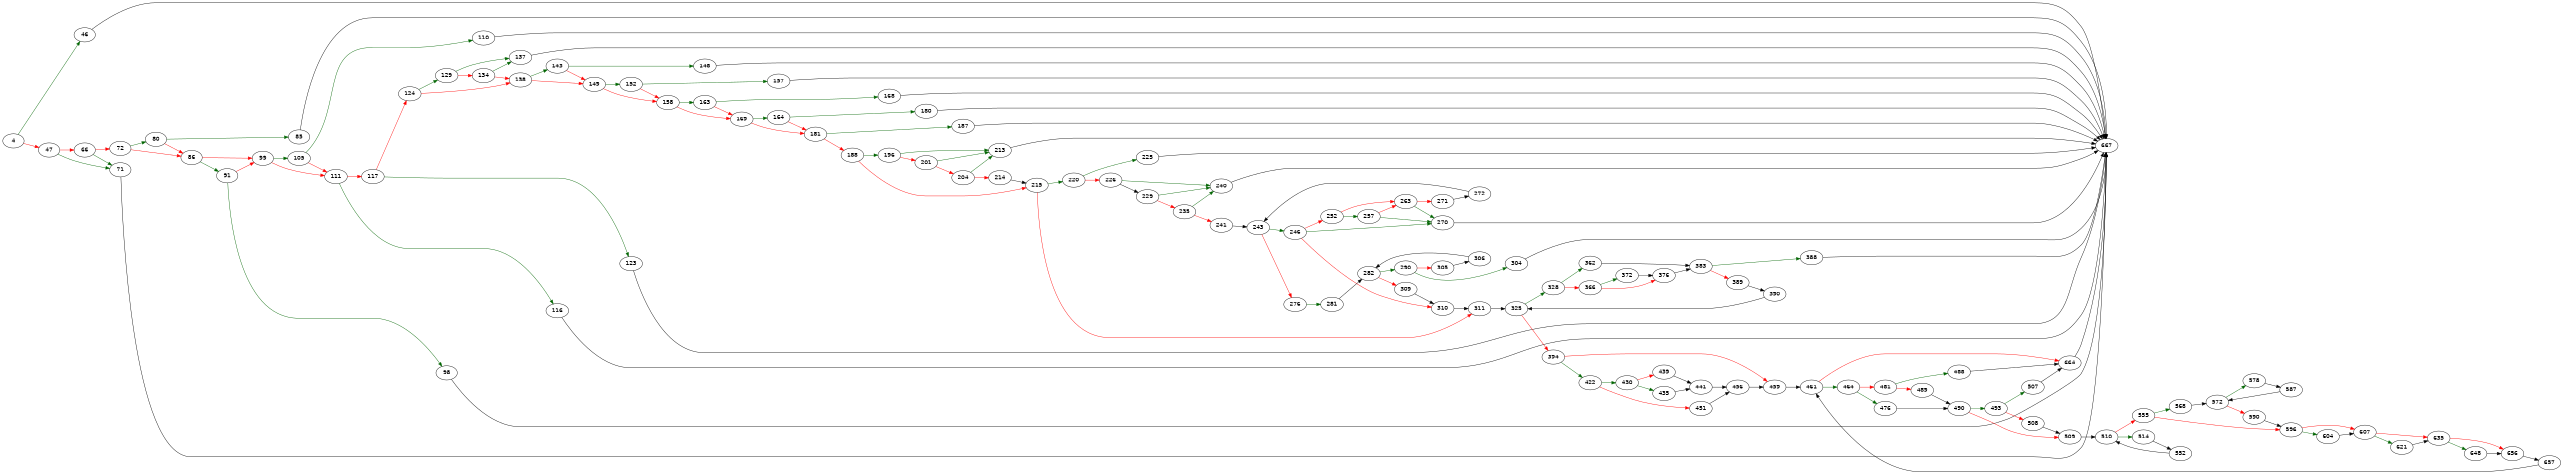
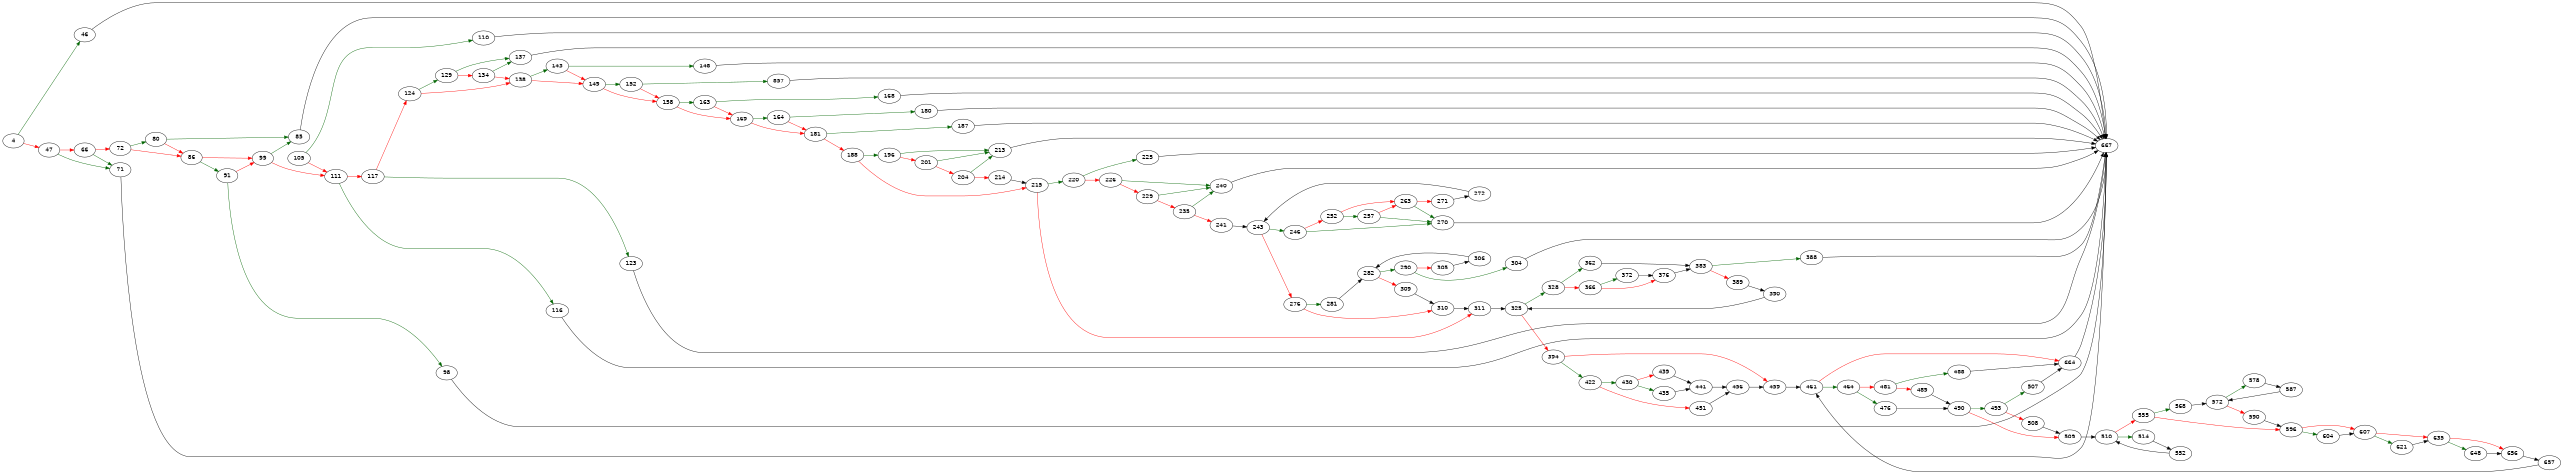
(779, 81) -> (779, 81)
(279, 158) -> (279, 149)
(1127, 188) -> (1127, 188)
(1361, 286) -> (1365, 319)
